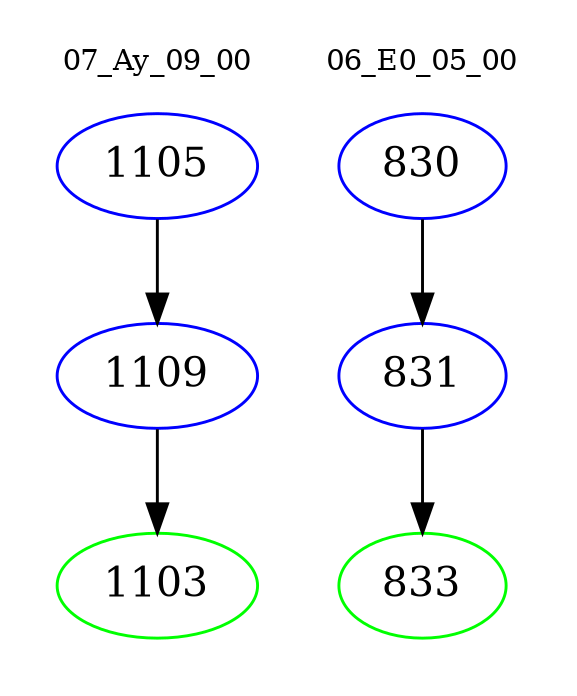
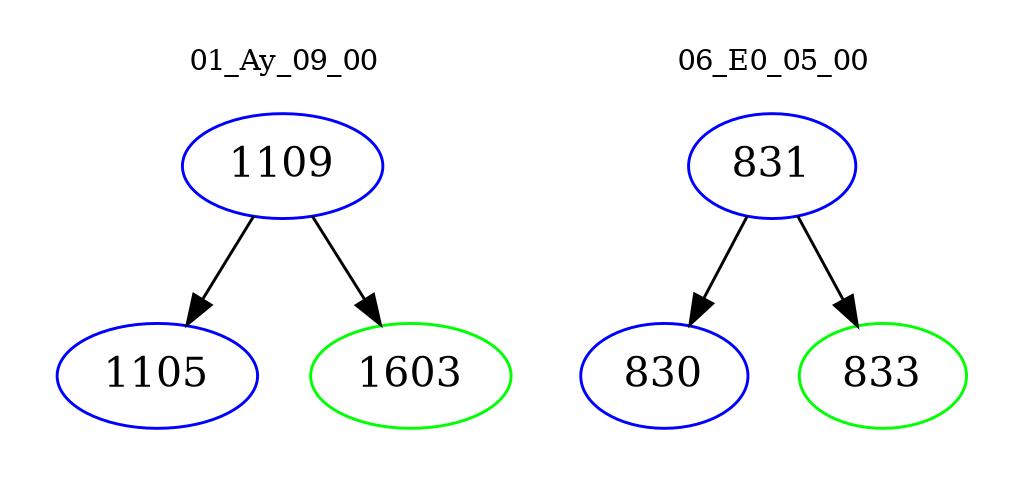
(157, 63) -> (284, 63)
(157, 257) -> (228, 258)
(423, 257) -> (725, 257)
(157, 586) -> (411, 376)
